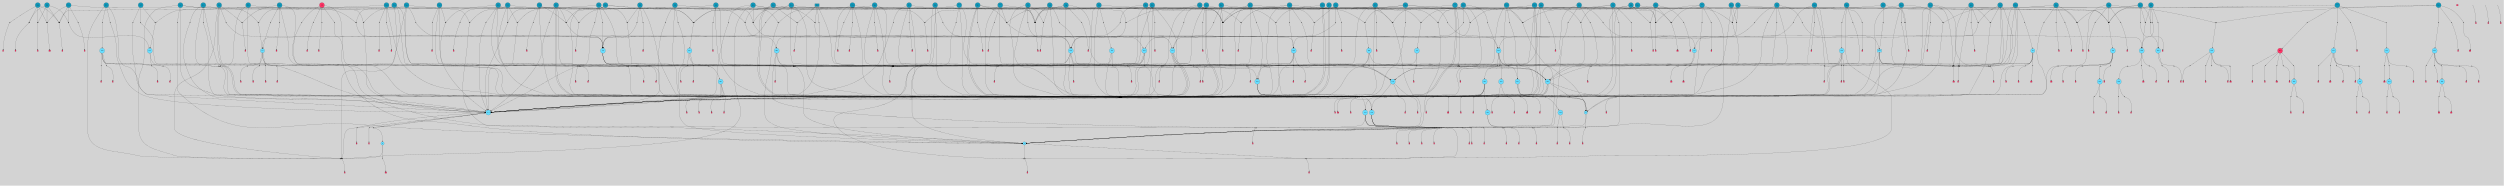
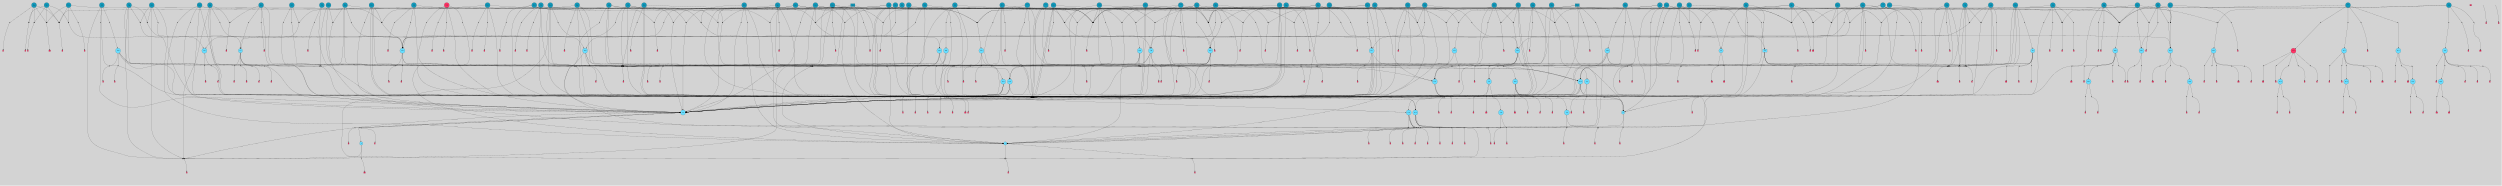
(439, 5) -> (853, 5)
(817, 5) -> (1494, 5)
(1613, 5) -> (1577, 5)
none -> (2170, 5)
